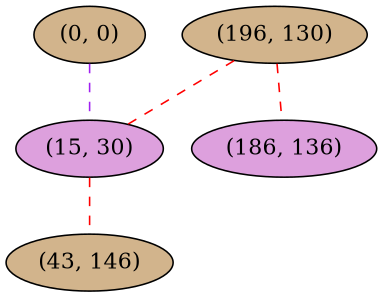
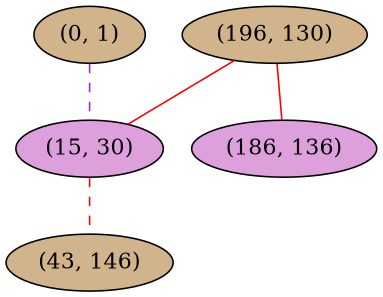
(90, 35) -> (90, 35)
(181, 92) -> (181, 92)
(279, 92) -> (279, 92)
